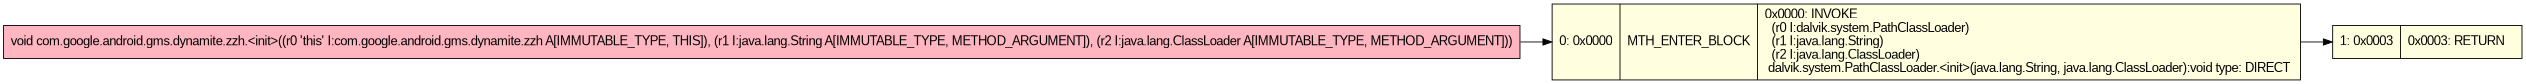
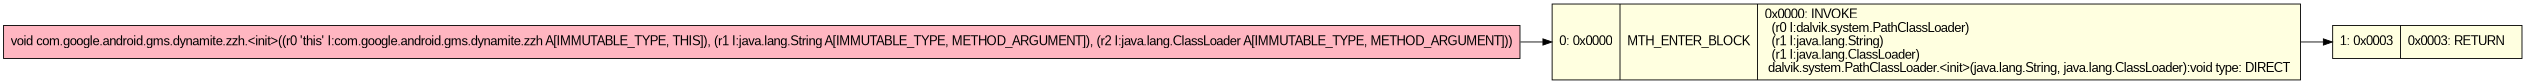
(1842, 55) -> (1842, 55)
